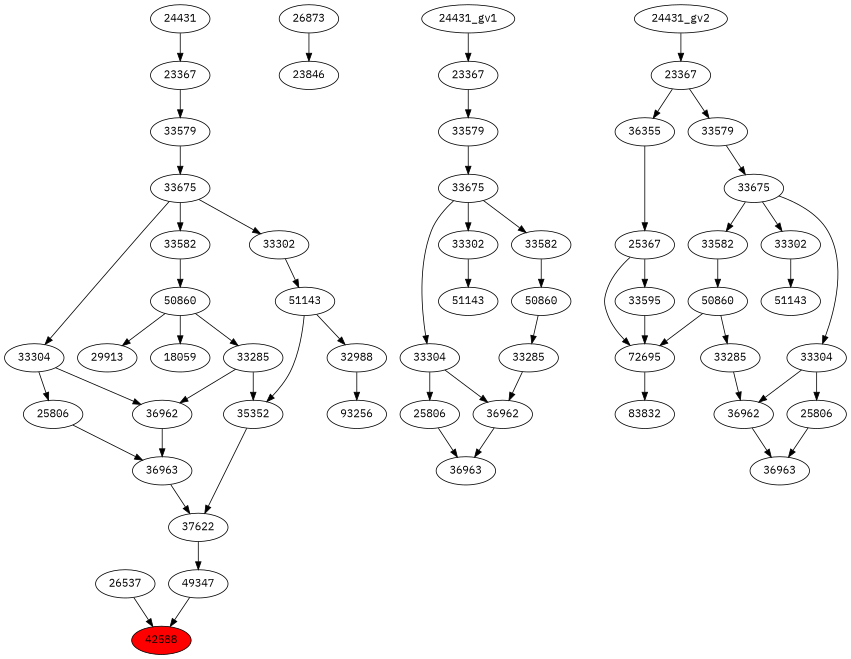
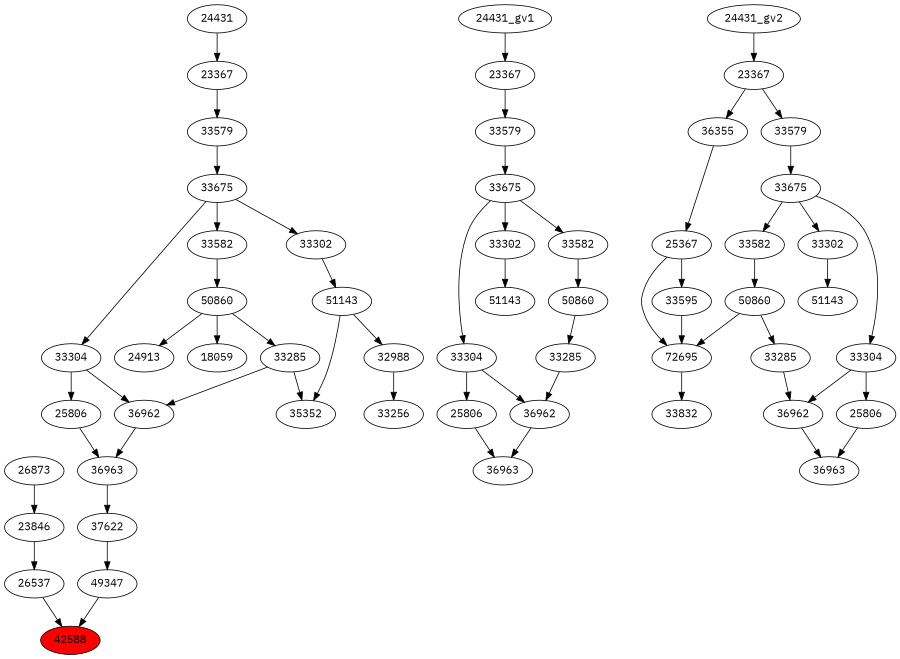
(107, 358) -> (144, 358)
(357, 414) -> (394, 414)
(645, 414) -> (682, 414)
(228, 467) -> none
none -> (34, 552)
